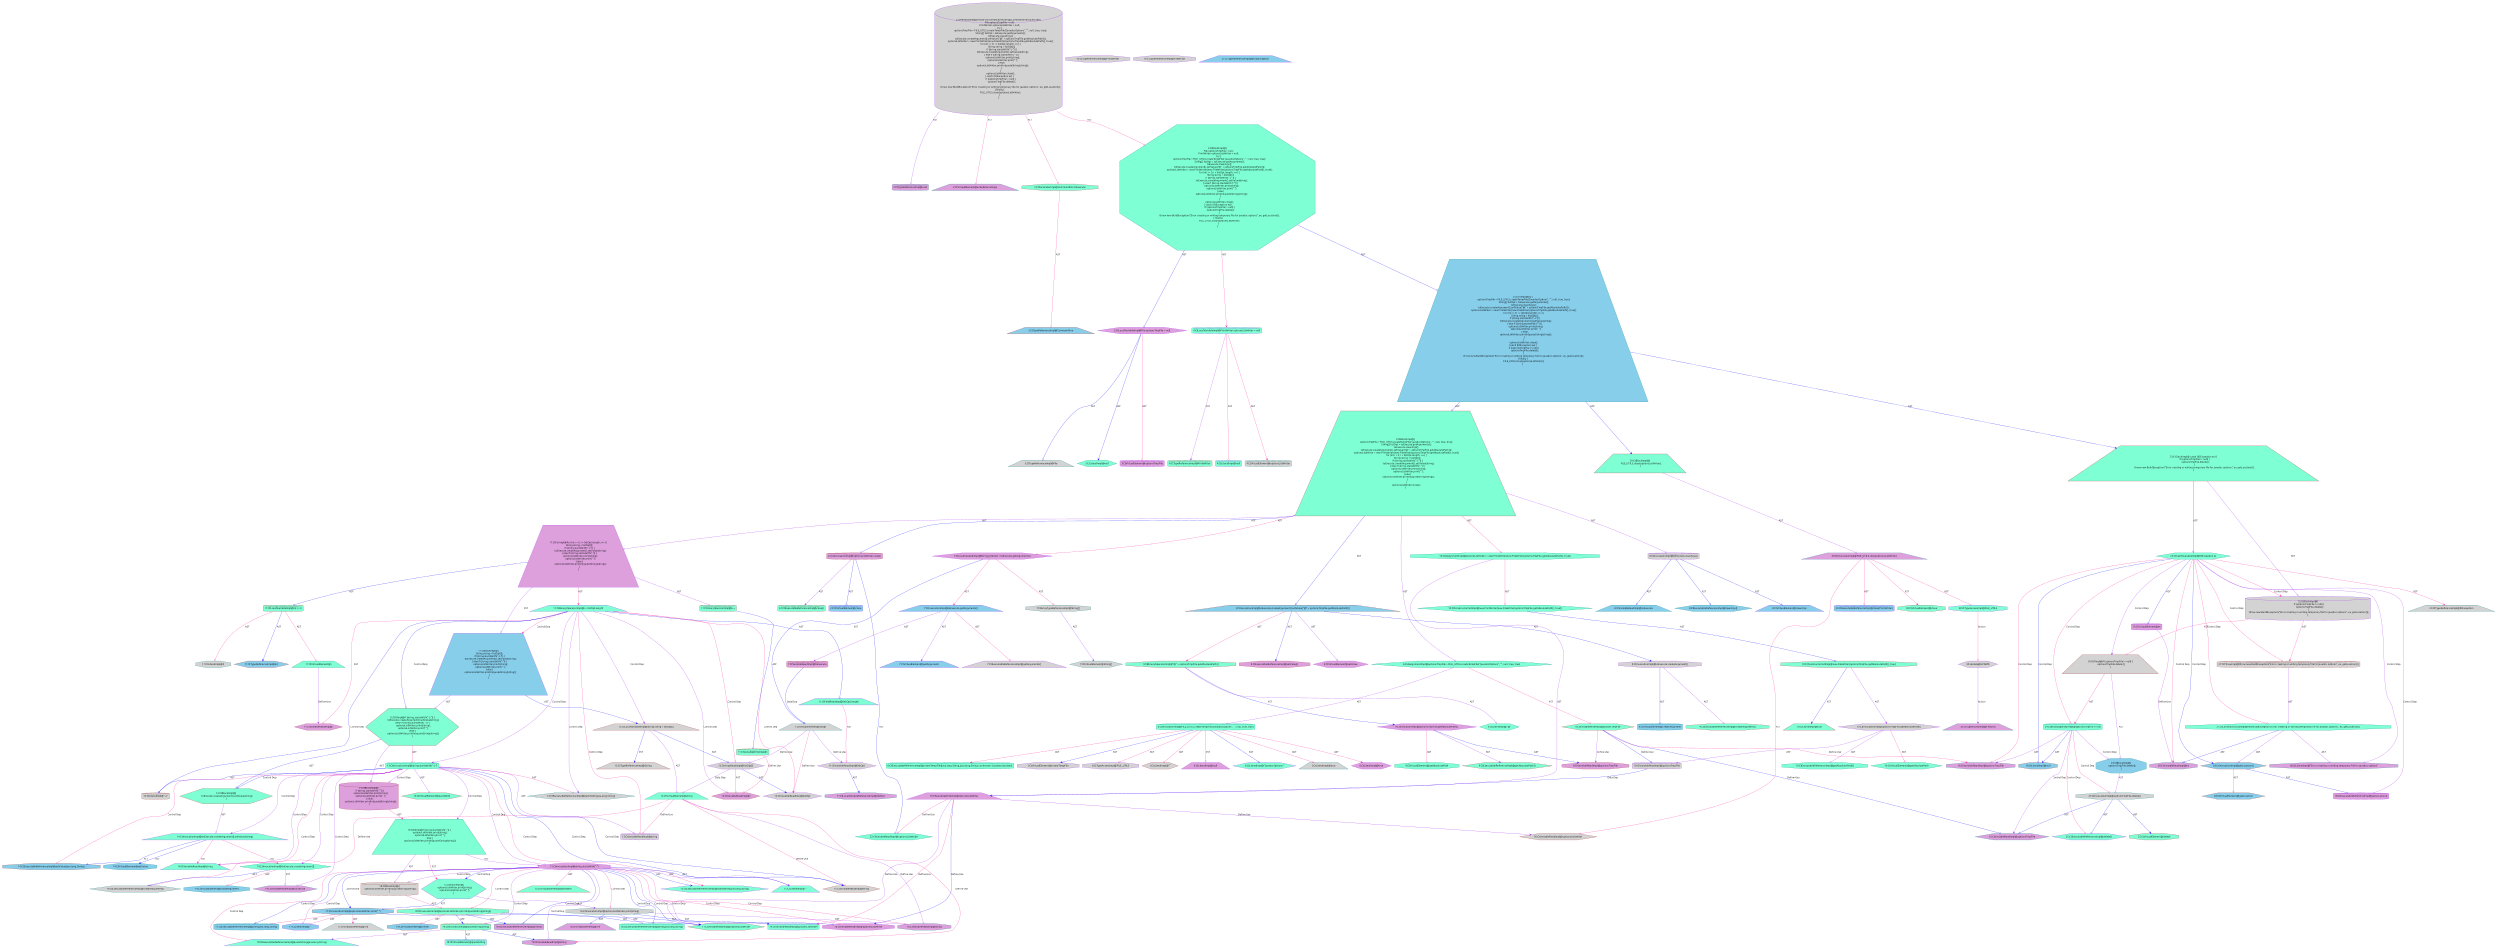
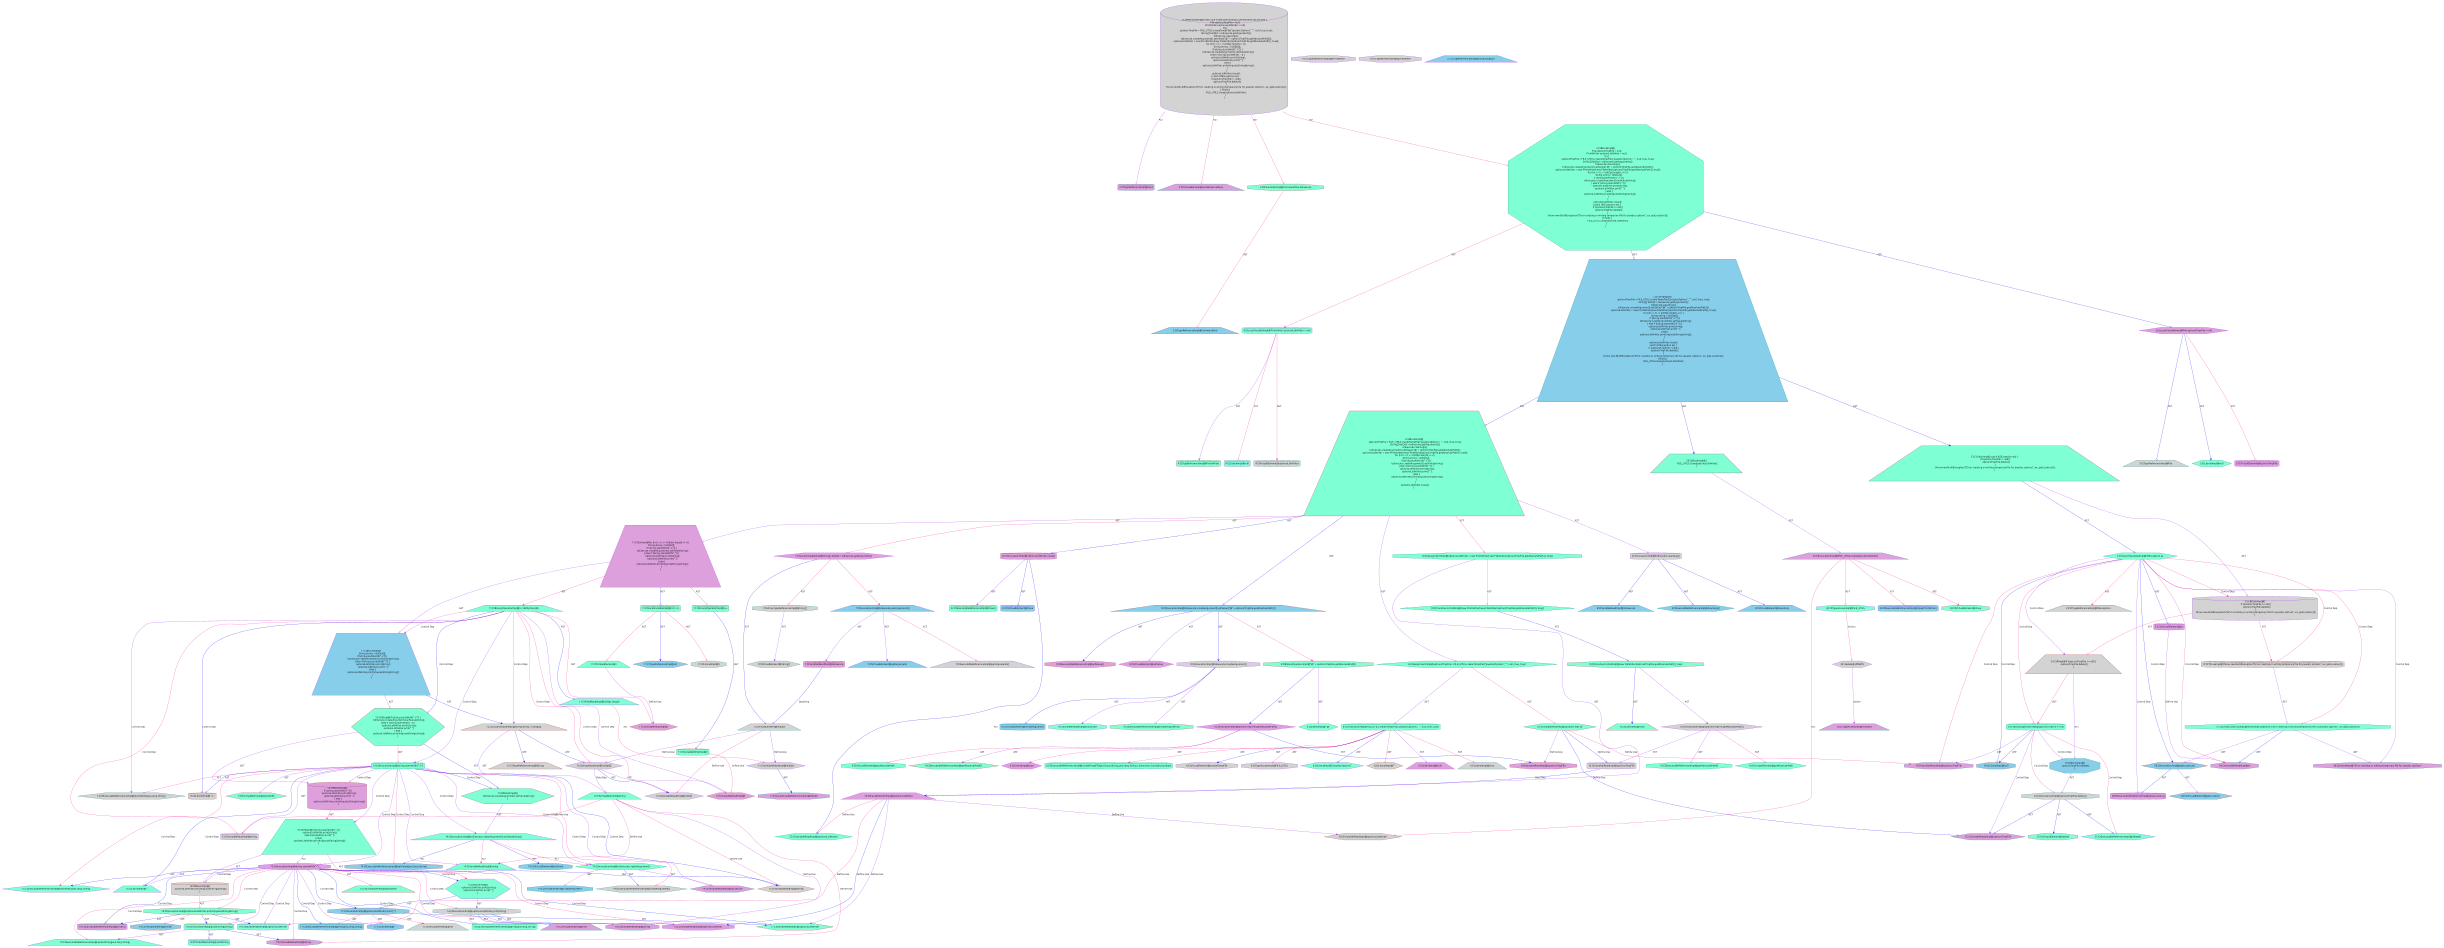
none -> (1078, 727)
